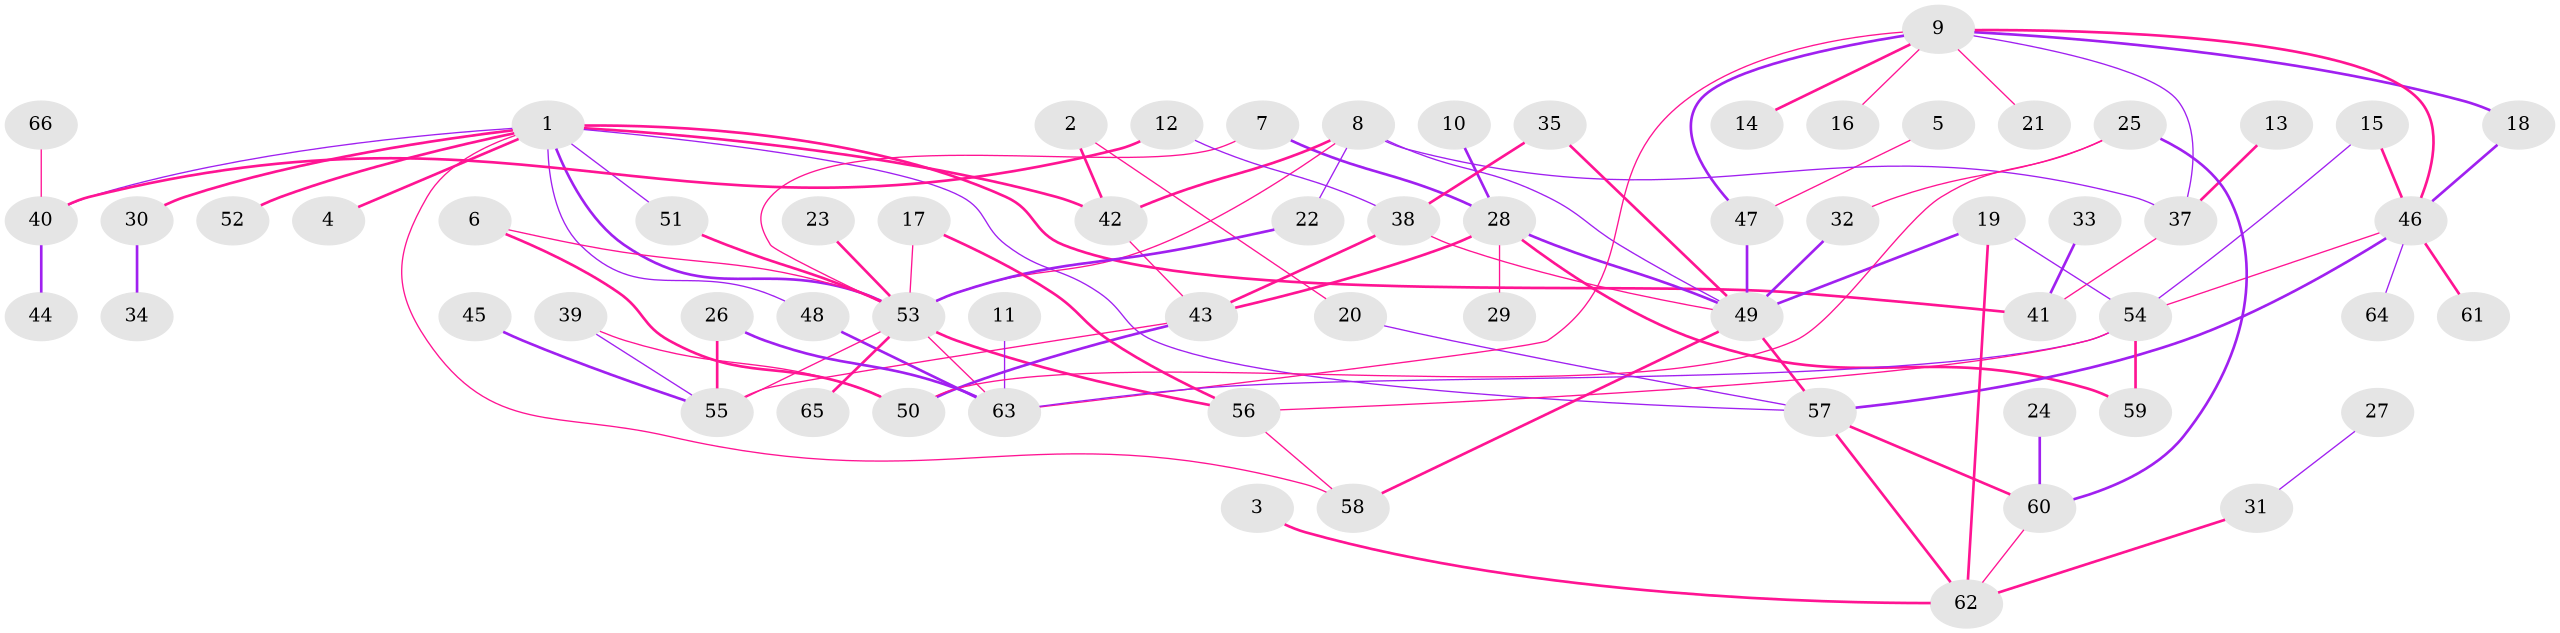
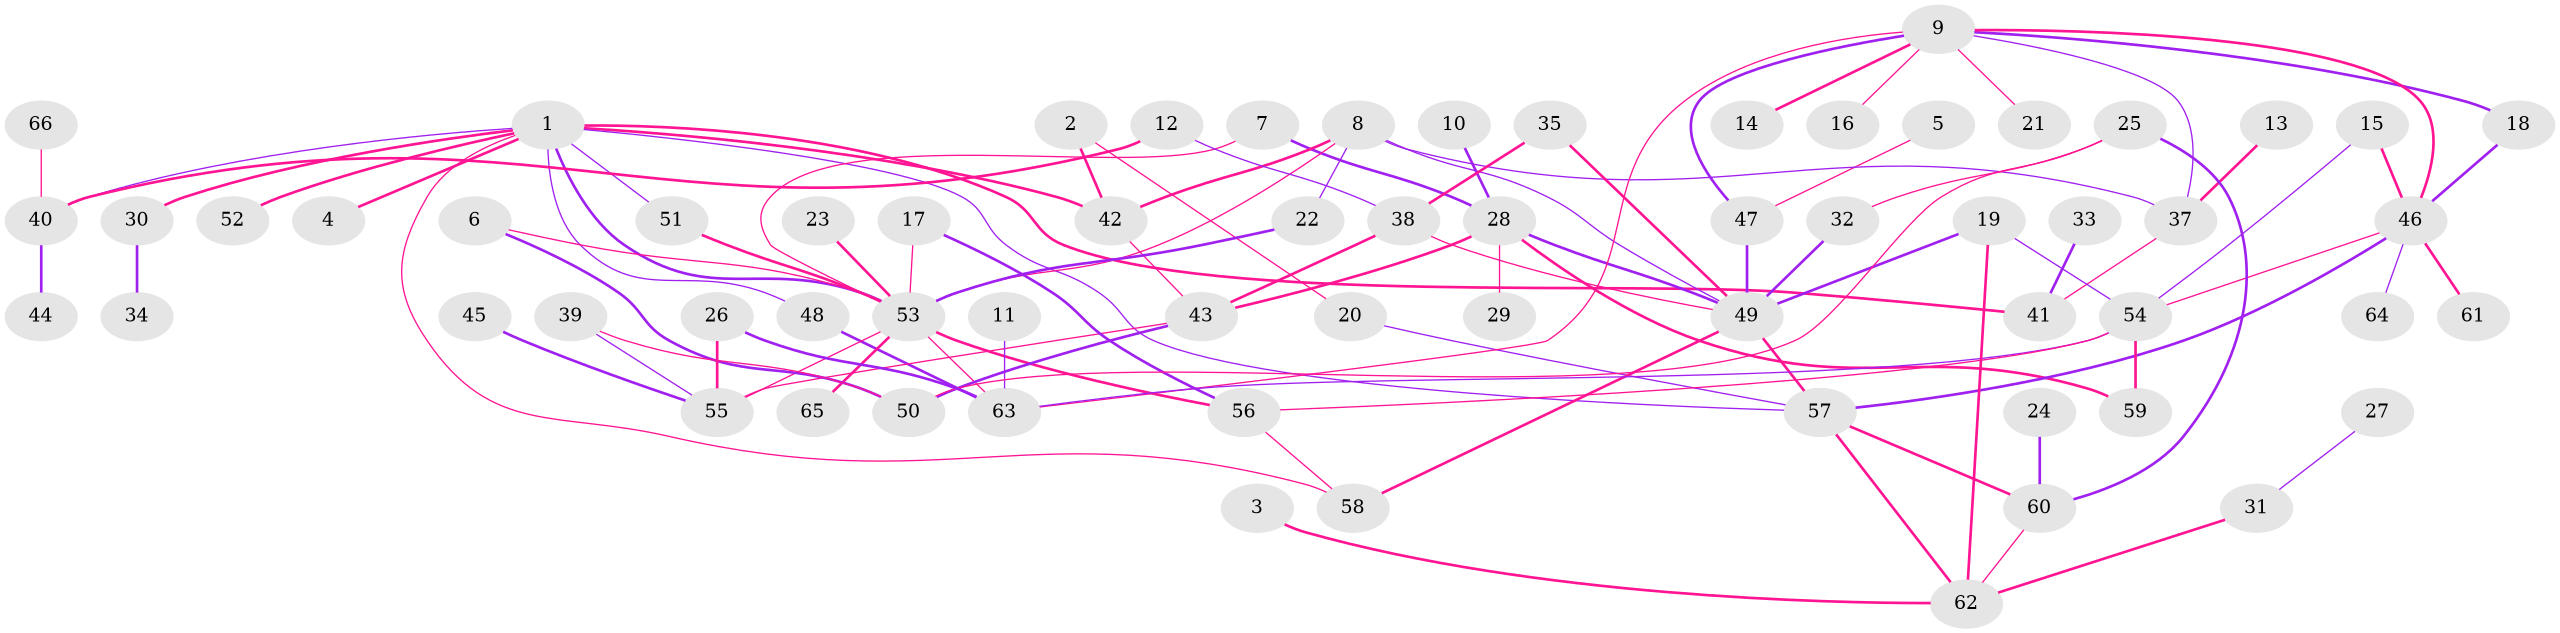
(1080, 315) -> (1080, 315)
(679, 346) -> (679, 346)
